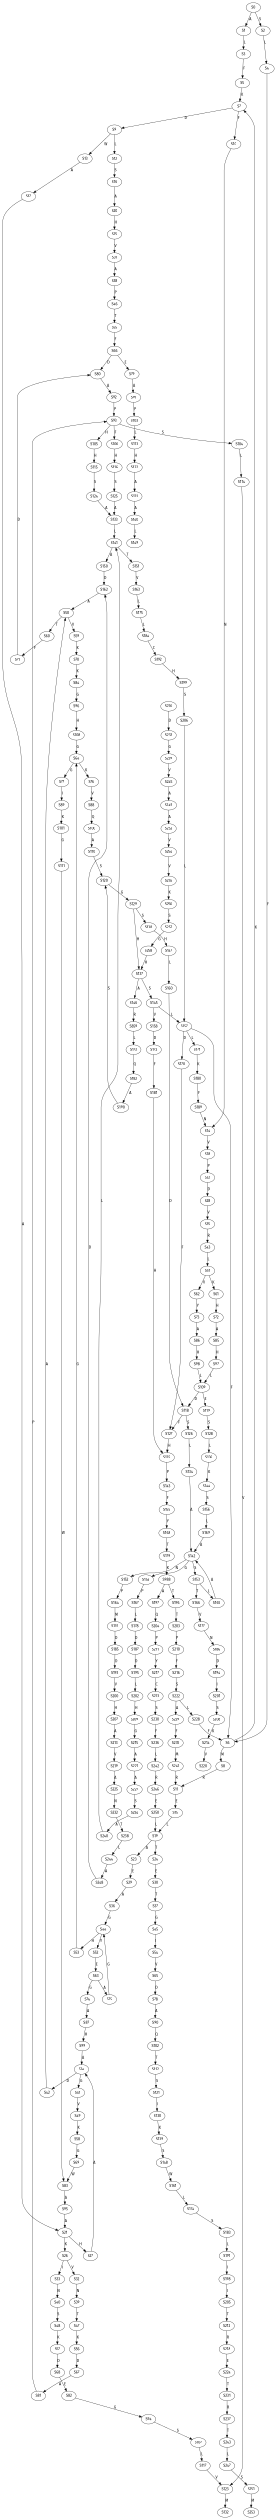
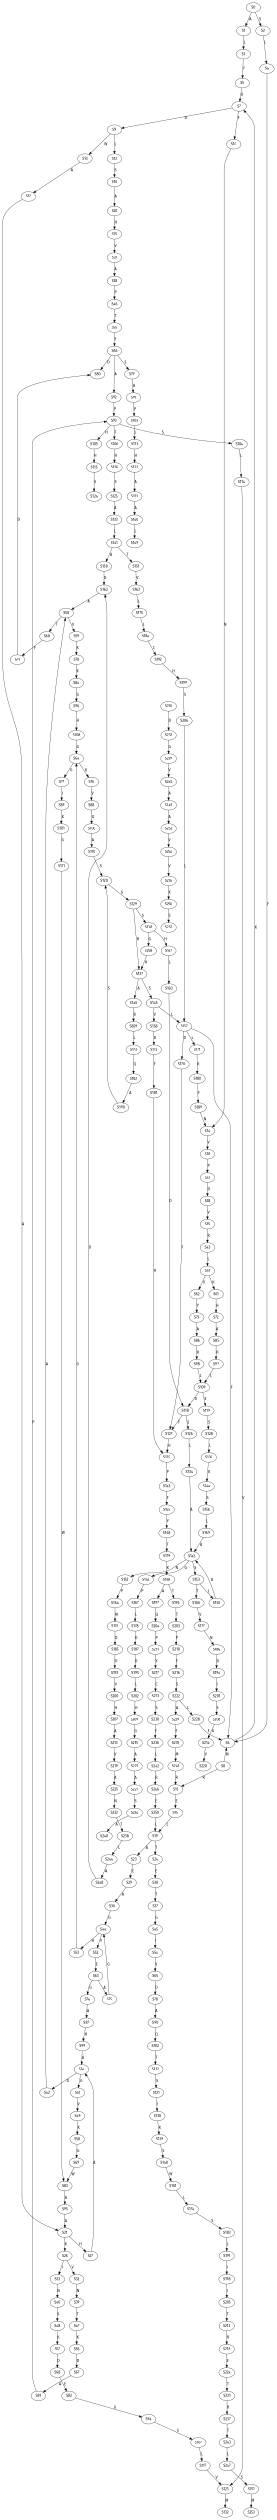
(105, 385) -> (114, 373)
(103, 507) -> none
(158, 937) -> (149, 938)
(101, 1189) -> none
(167, 1580) -> (167, 1580)
(221, 1753) -> (225, 1756)
